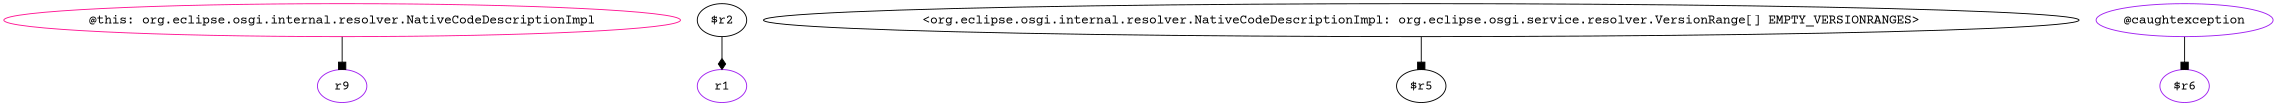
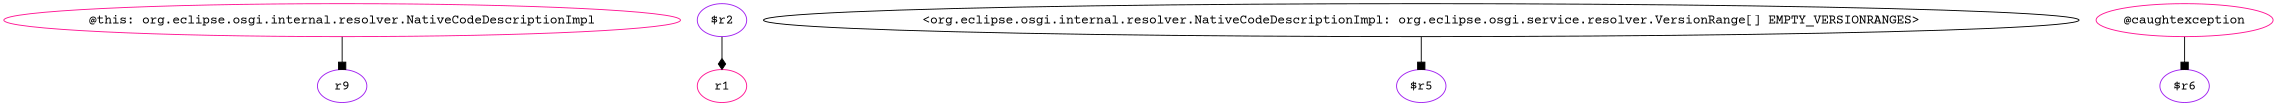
(722, 20) -> (722, 20)
(2185, 20) -> (2185, 20)
(722, 86) -> (722, 86)
(1421, 86) -> (1421, 86)
